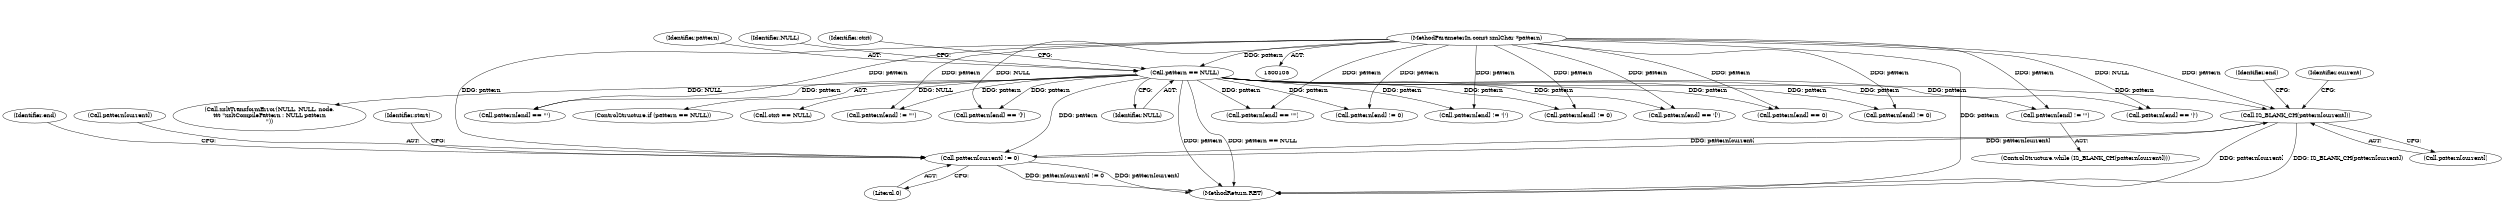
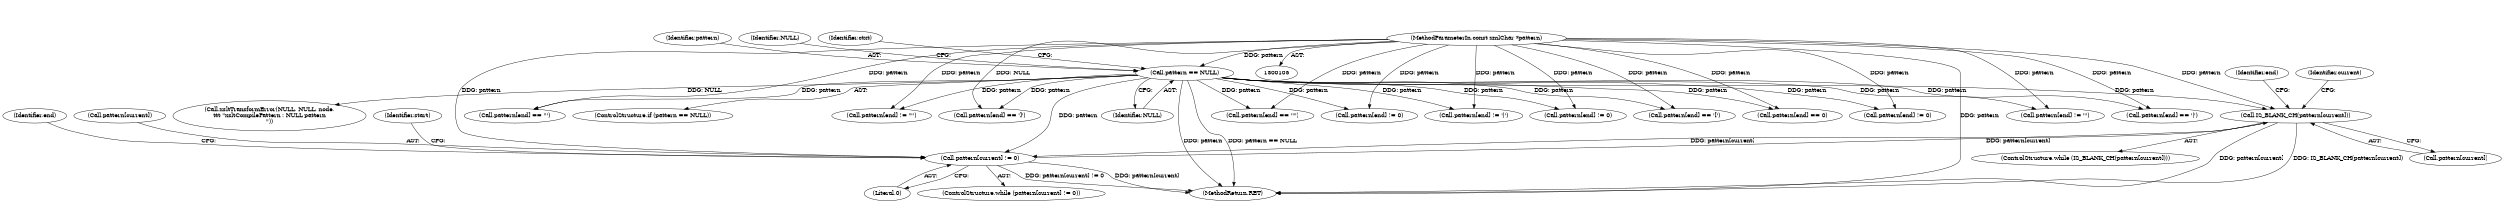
(2112, 73) -> (2112, 73)
(783, 116) -> none
(2067, 133) -> (2193, 137)
none -> (1011, 193)
